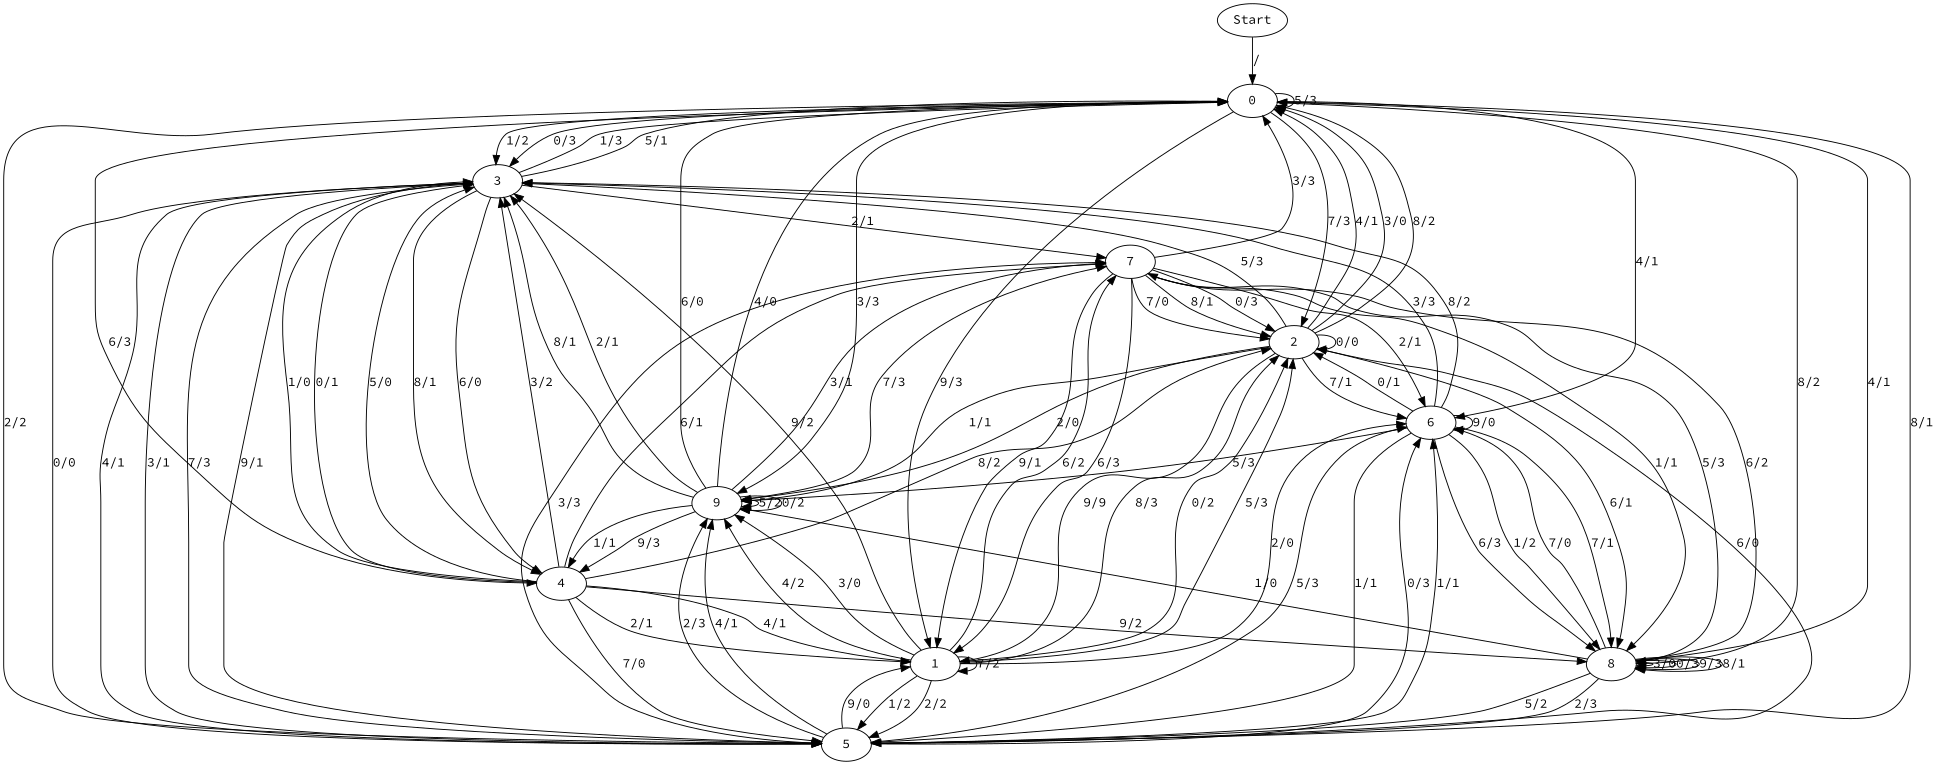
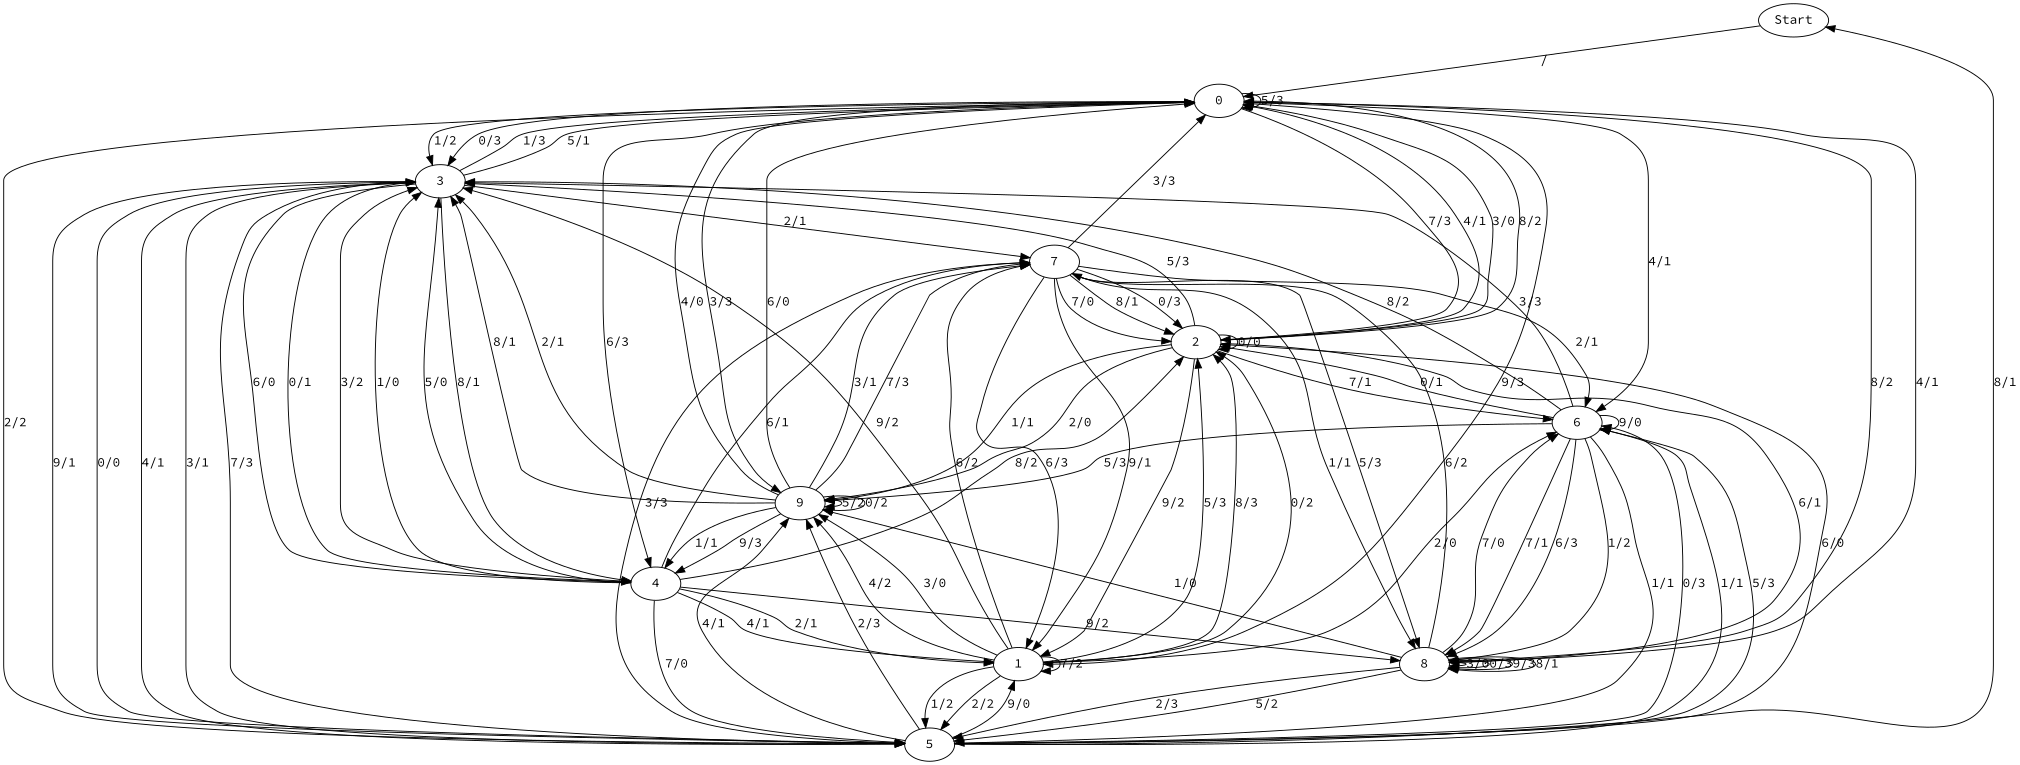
(1095, 503) -> (1173, 503)
(1910, 641) -> (1865, 720)
